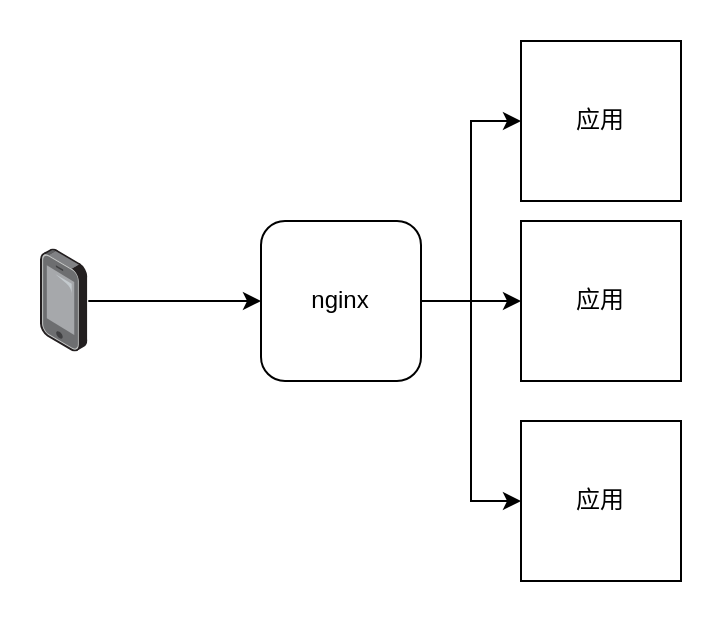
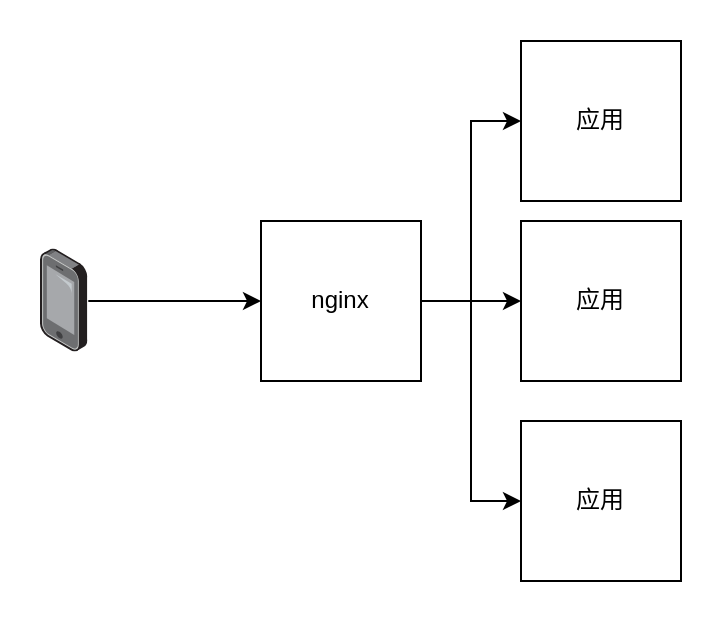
(341, 301) -> (341, 301)
